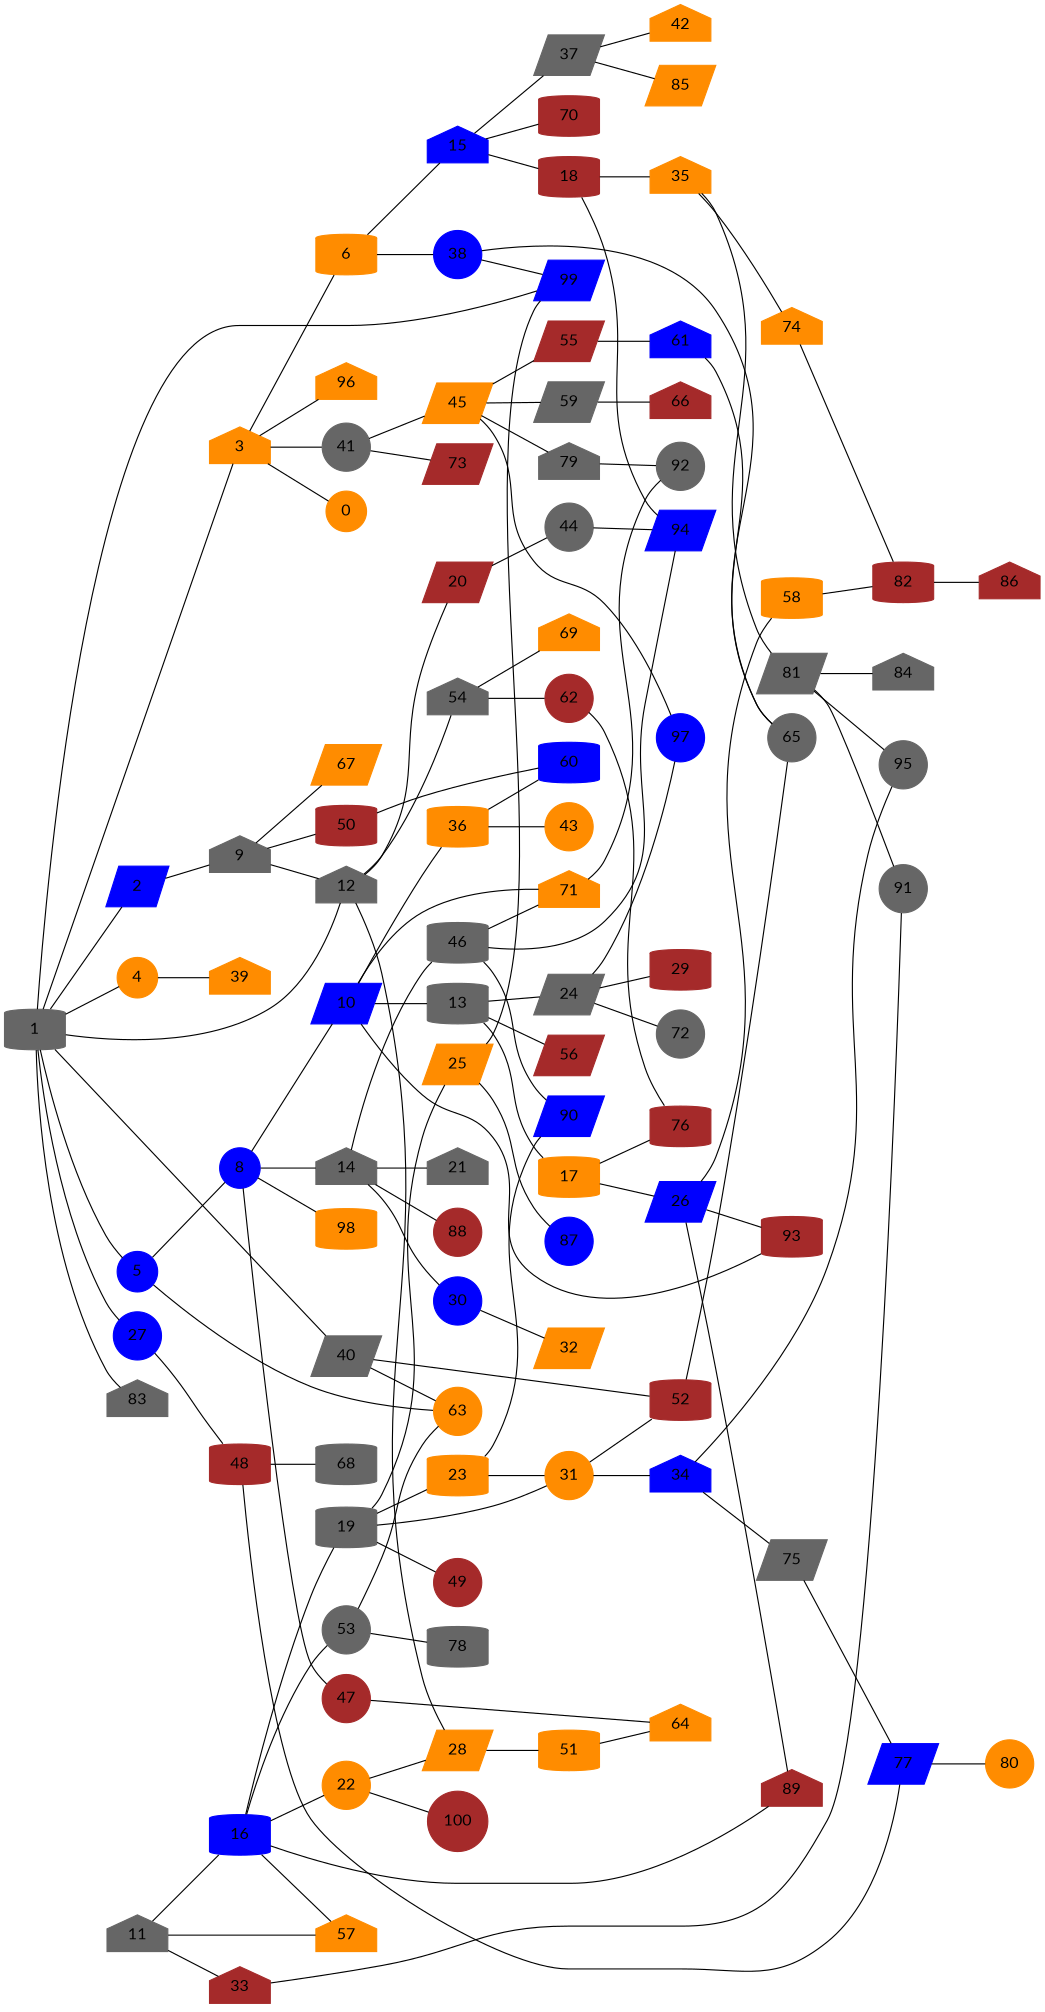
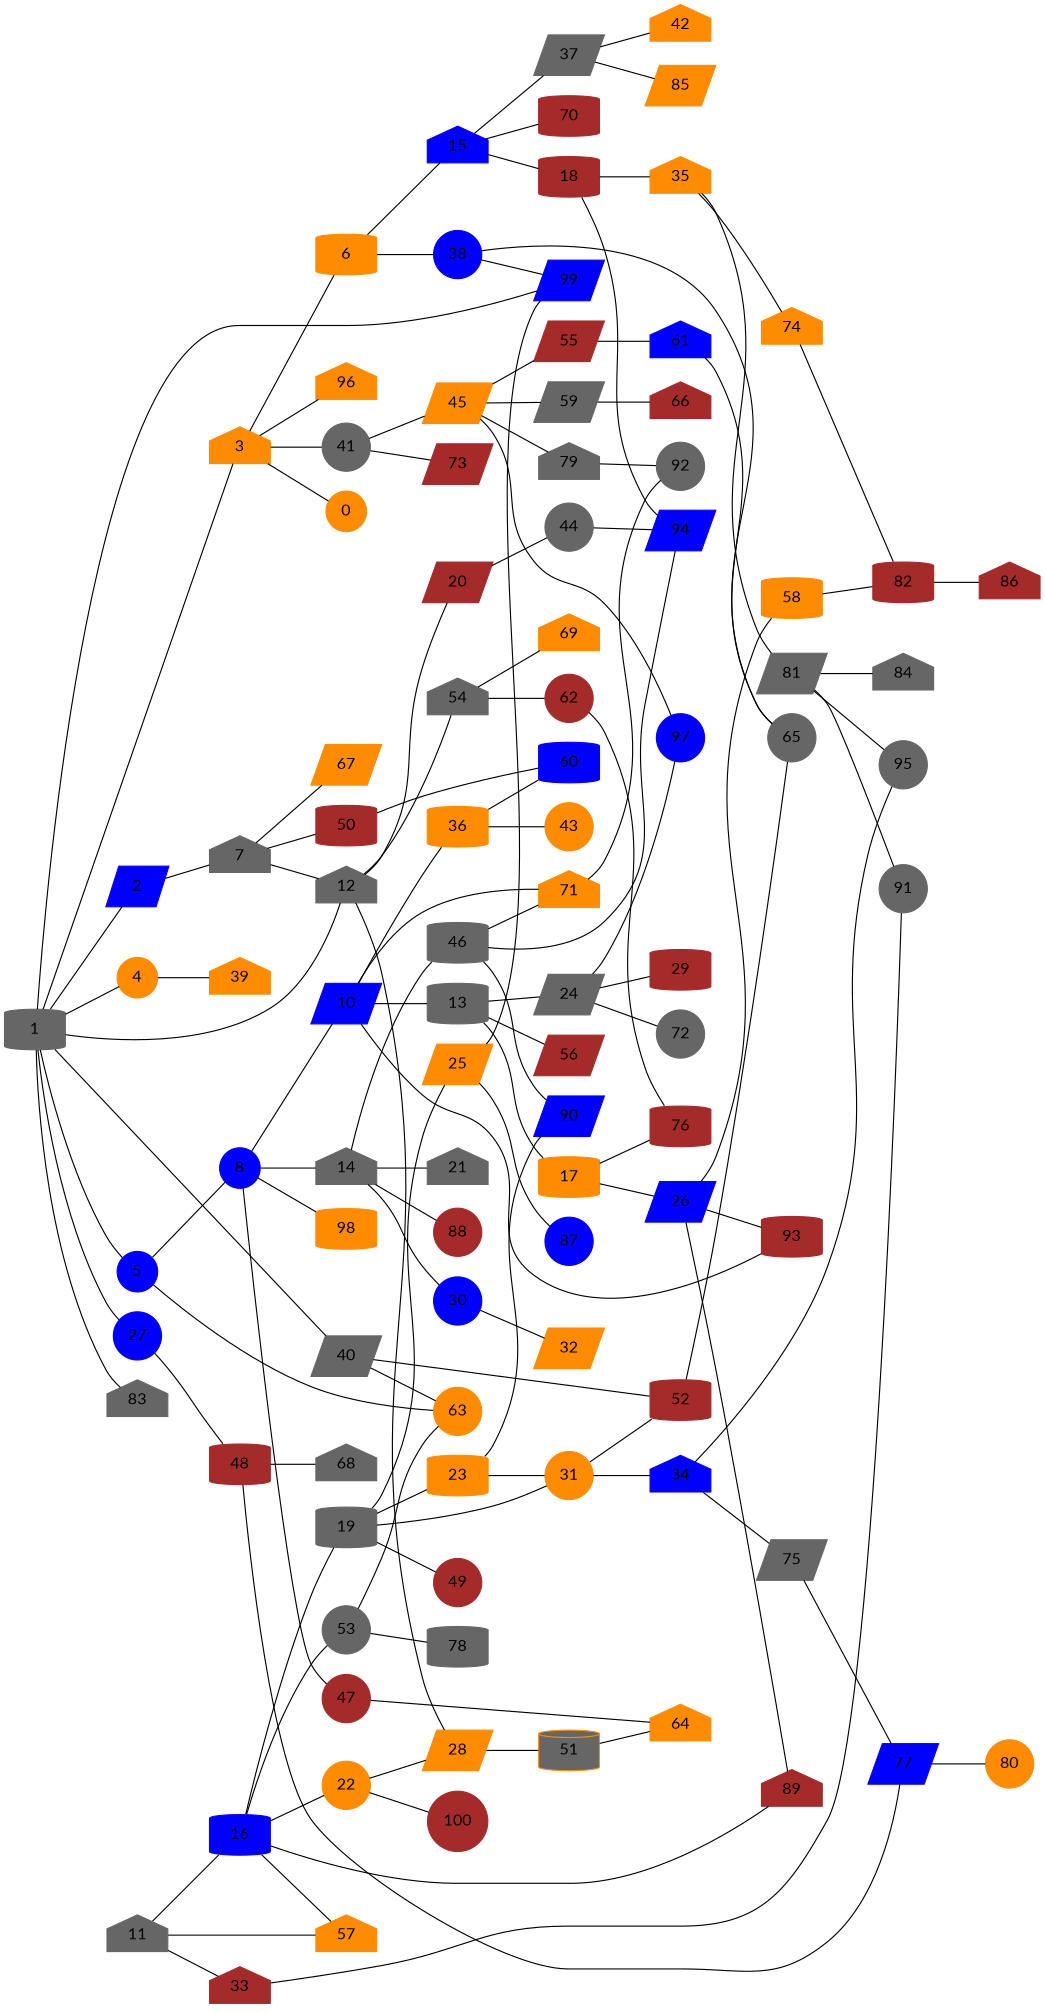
(240, 856) -> (240, 856)
(346, 1464) -> (346, 1464)
(569, 1750) -> (569, 1750)
